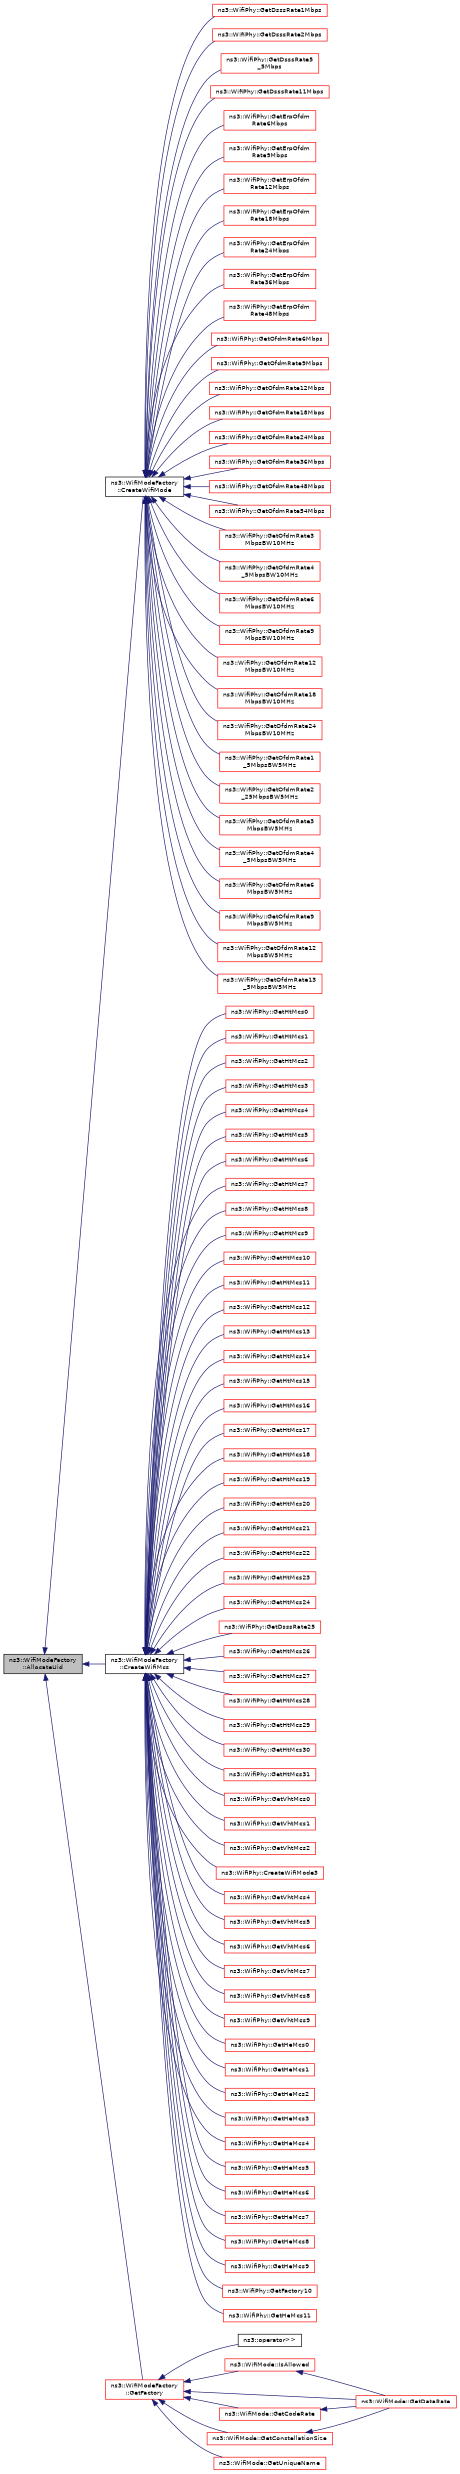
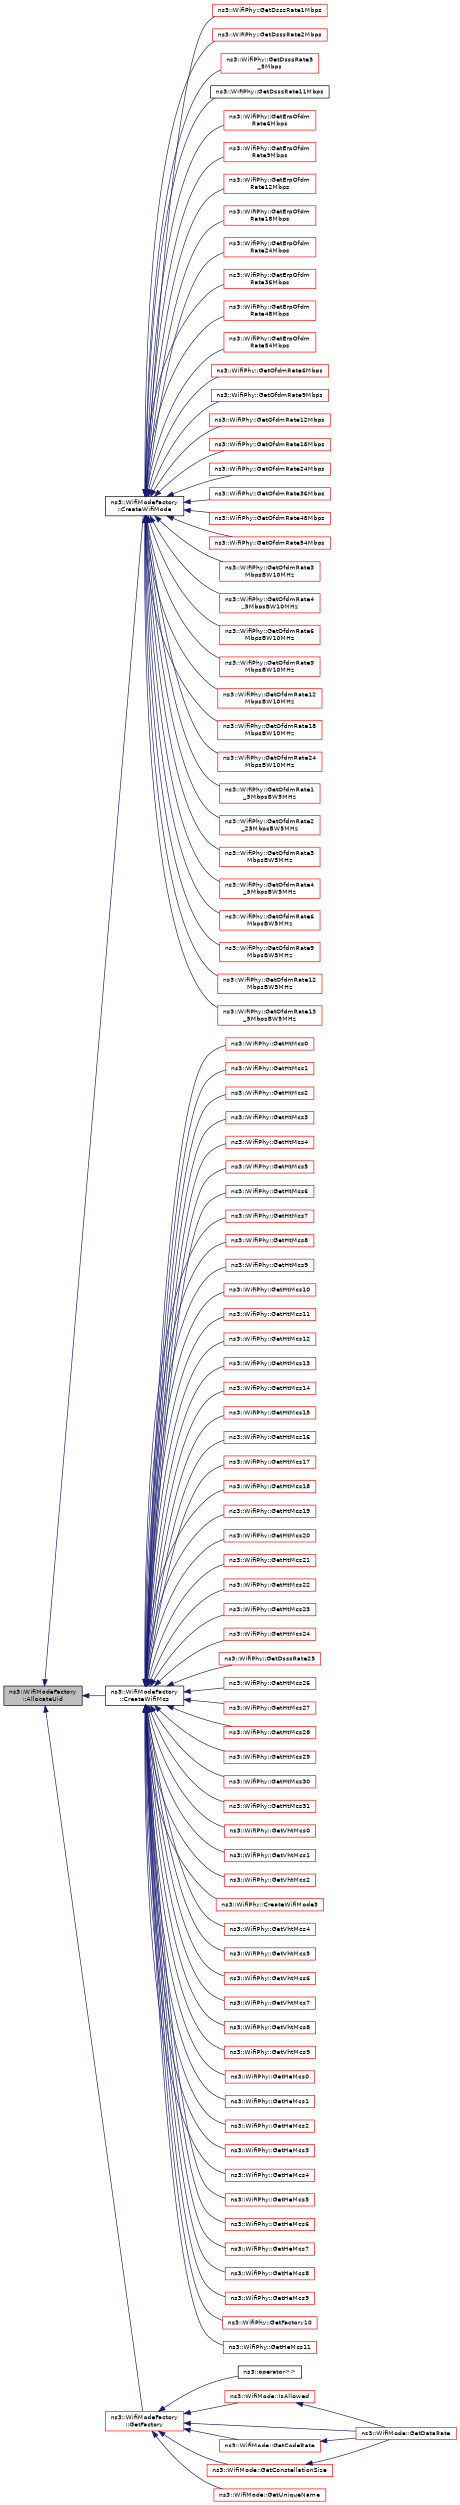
(270, 92) -> (270, 92)
none -> (270, 342)
